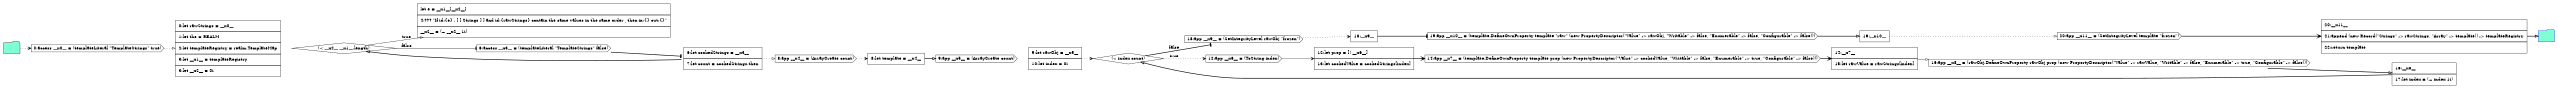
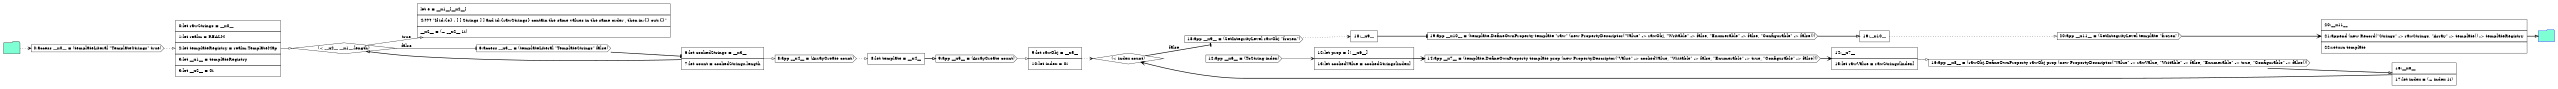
(199, 37) -> (202, 37)
none -> (285, 48)
(768, 59) -> (768, 59)
(861, 59) -> (861, 59)
none -> (1021, 59)
(1183, 59) -> none
(723, 64) -> (723, 64)
(1767, 78) -> (1767, 78)
